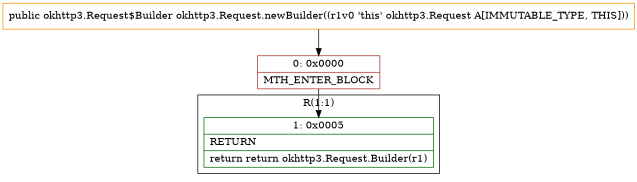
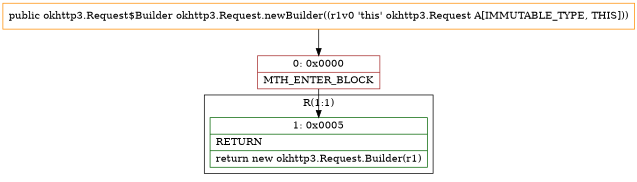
(319, 159) -> (319, 159)
